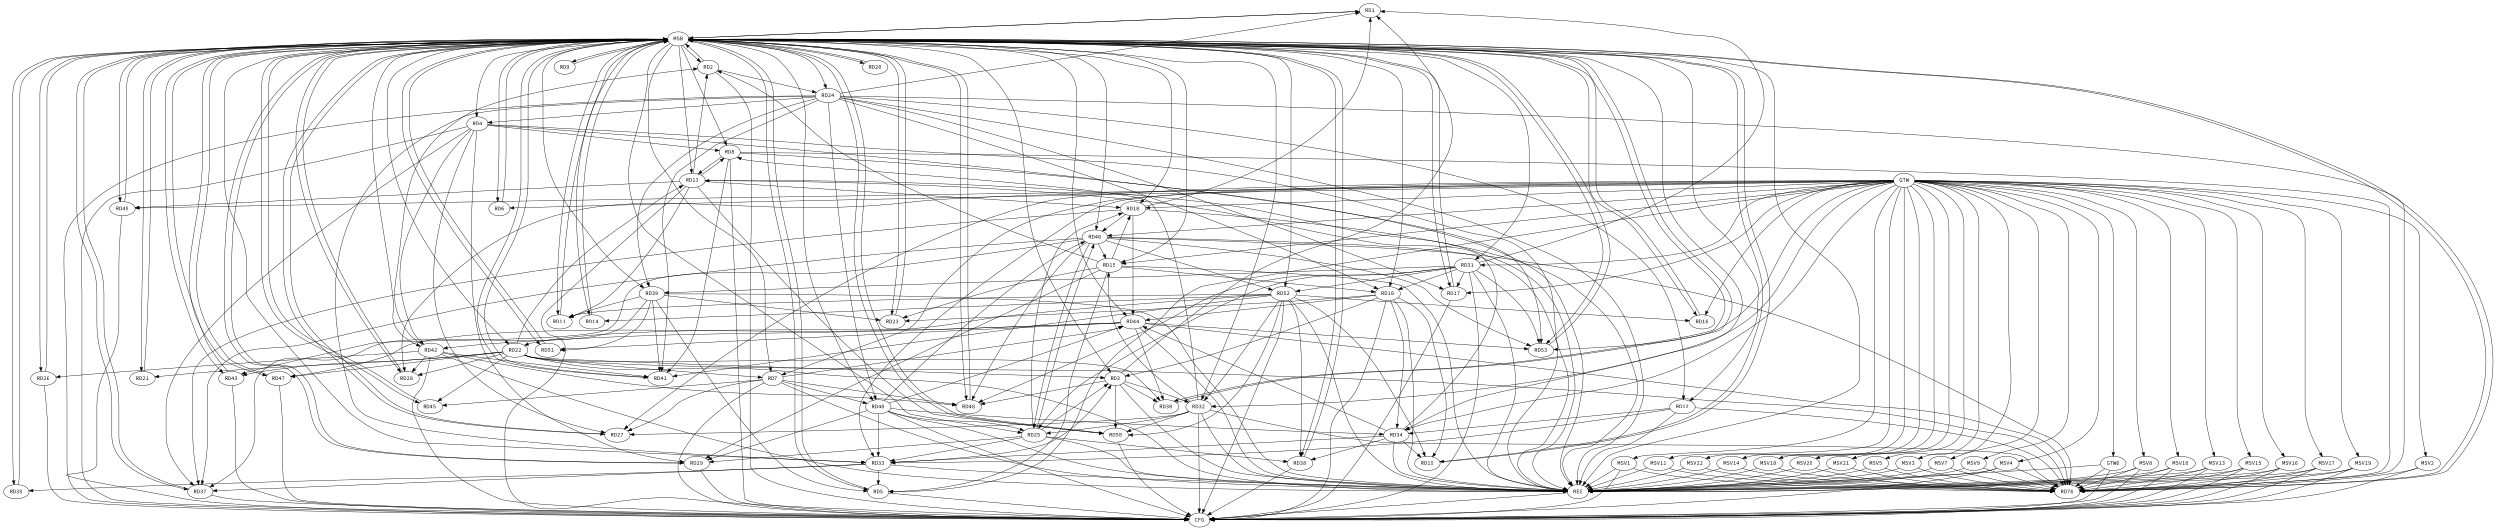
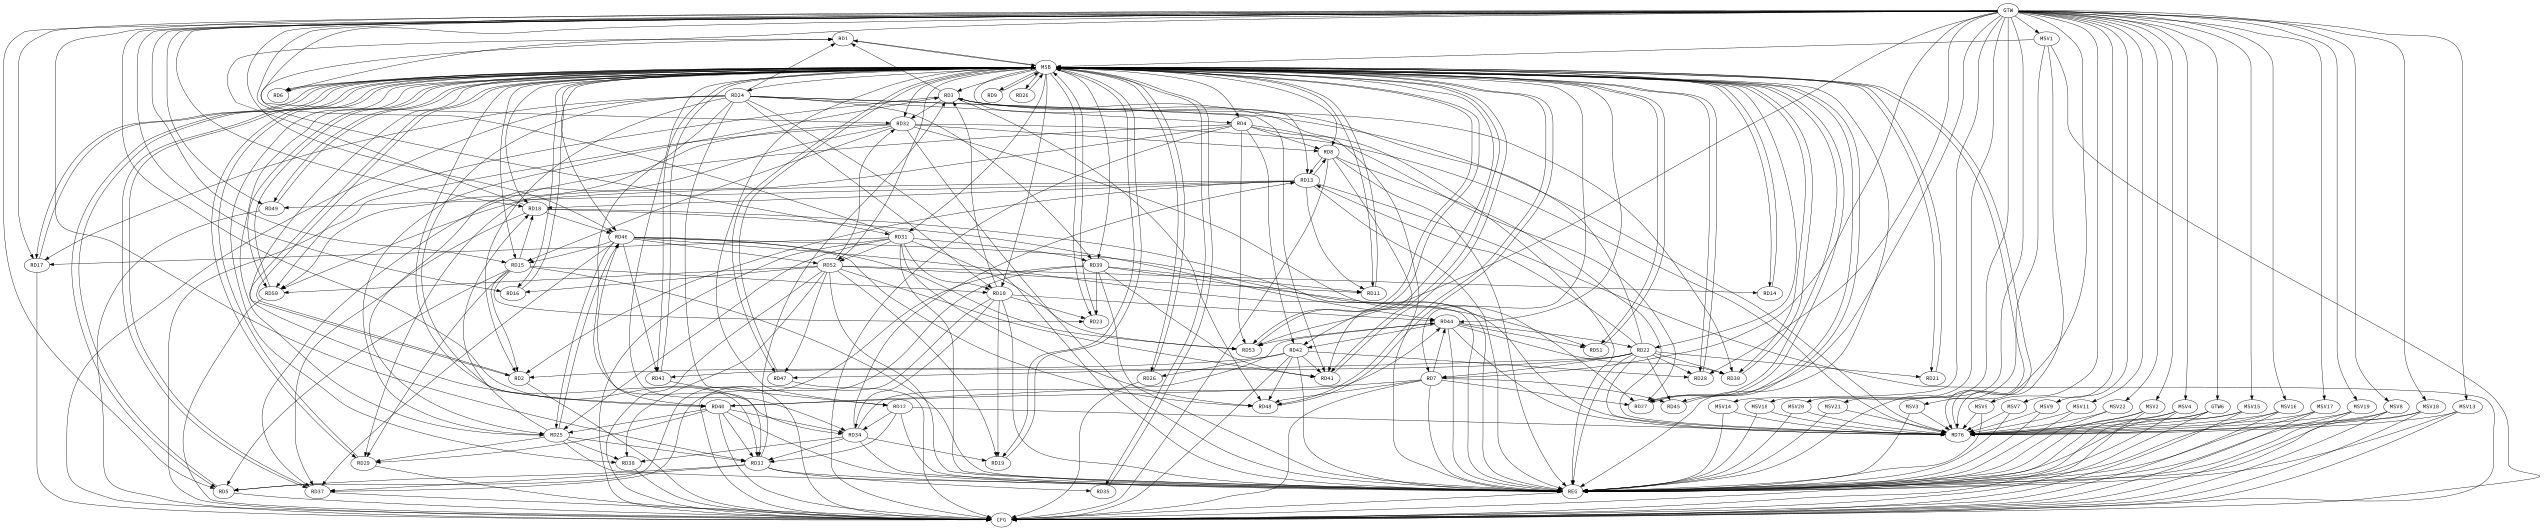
(1336, 76) -> (1547, 53)
(758, 79) -> (538, 182)
none -> (2000, 472)
